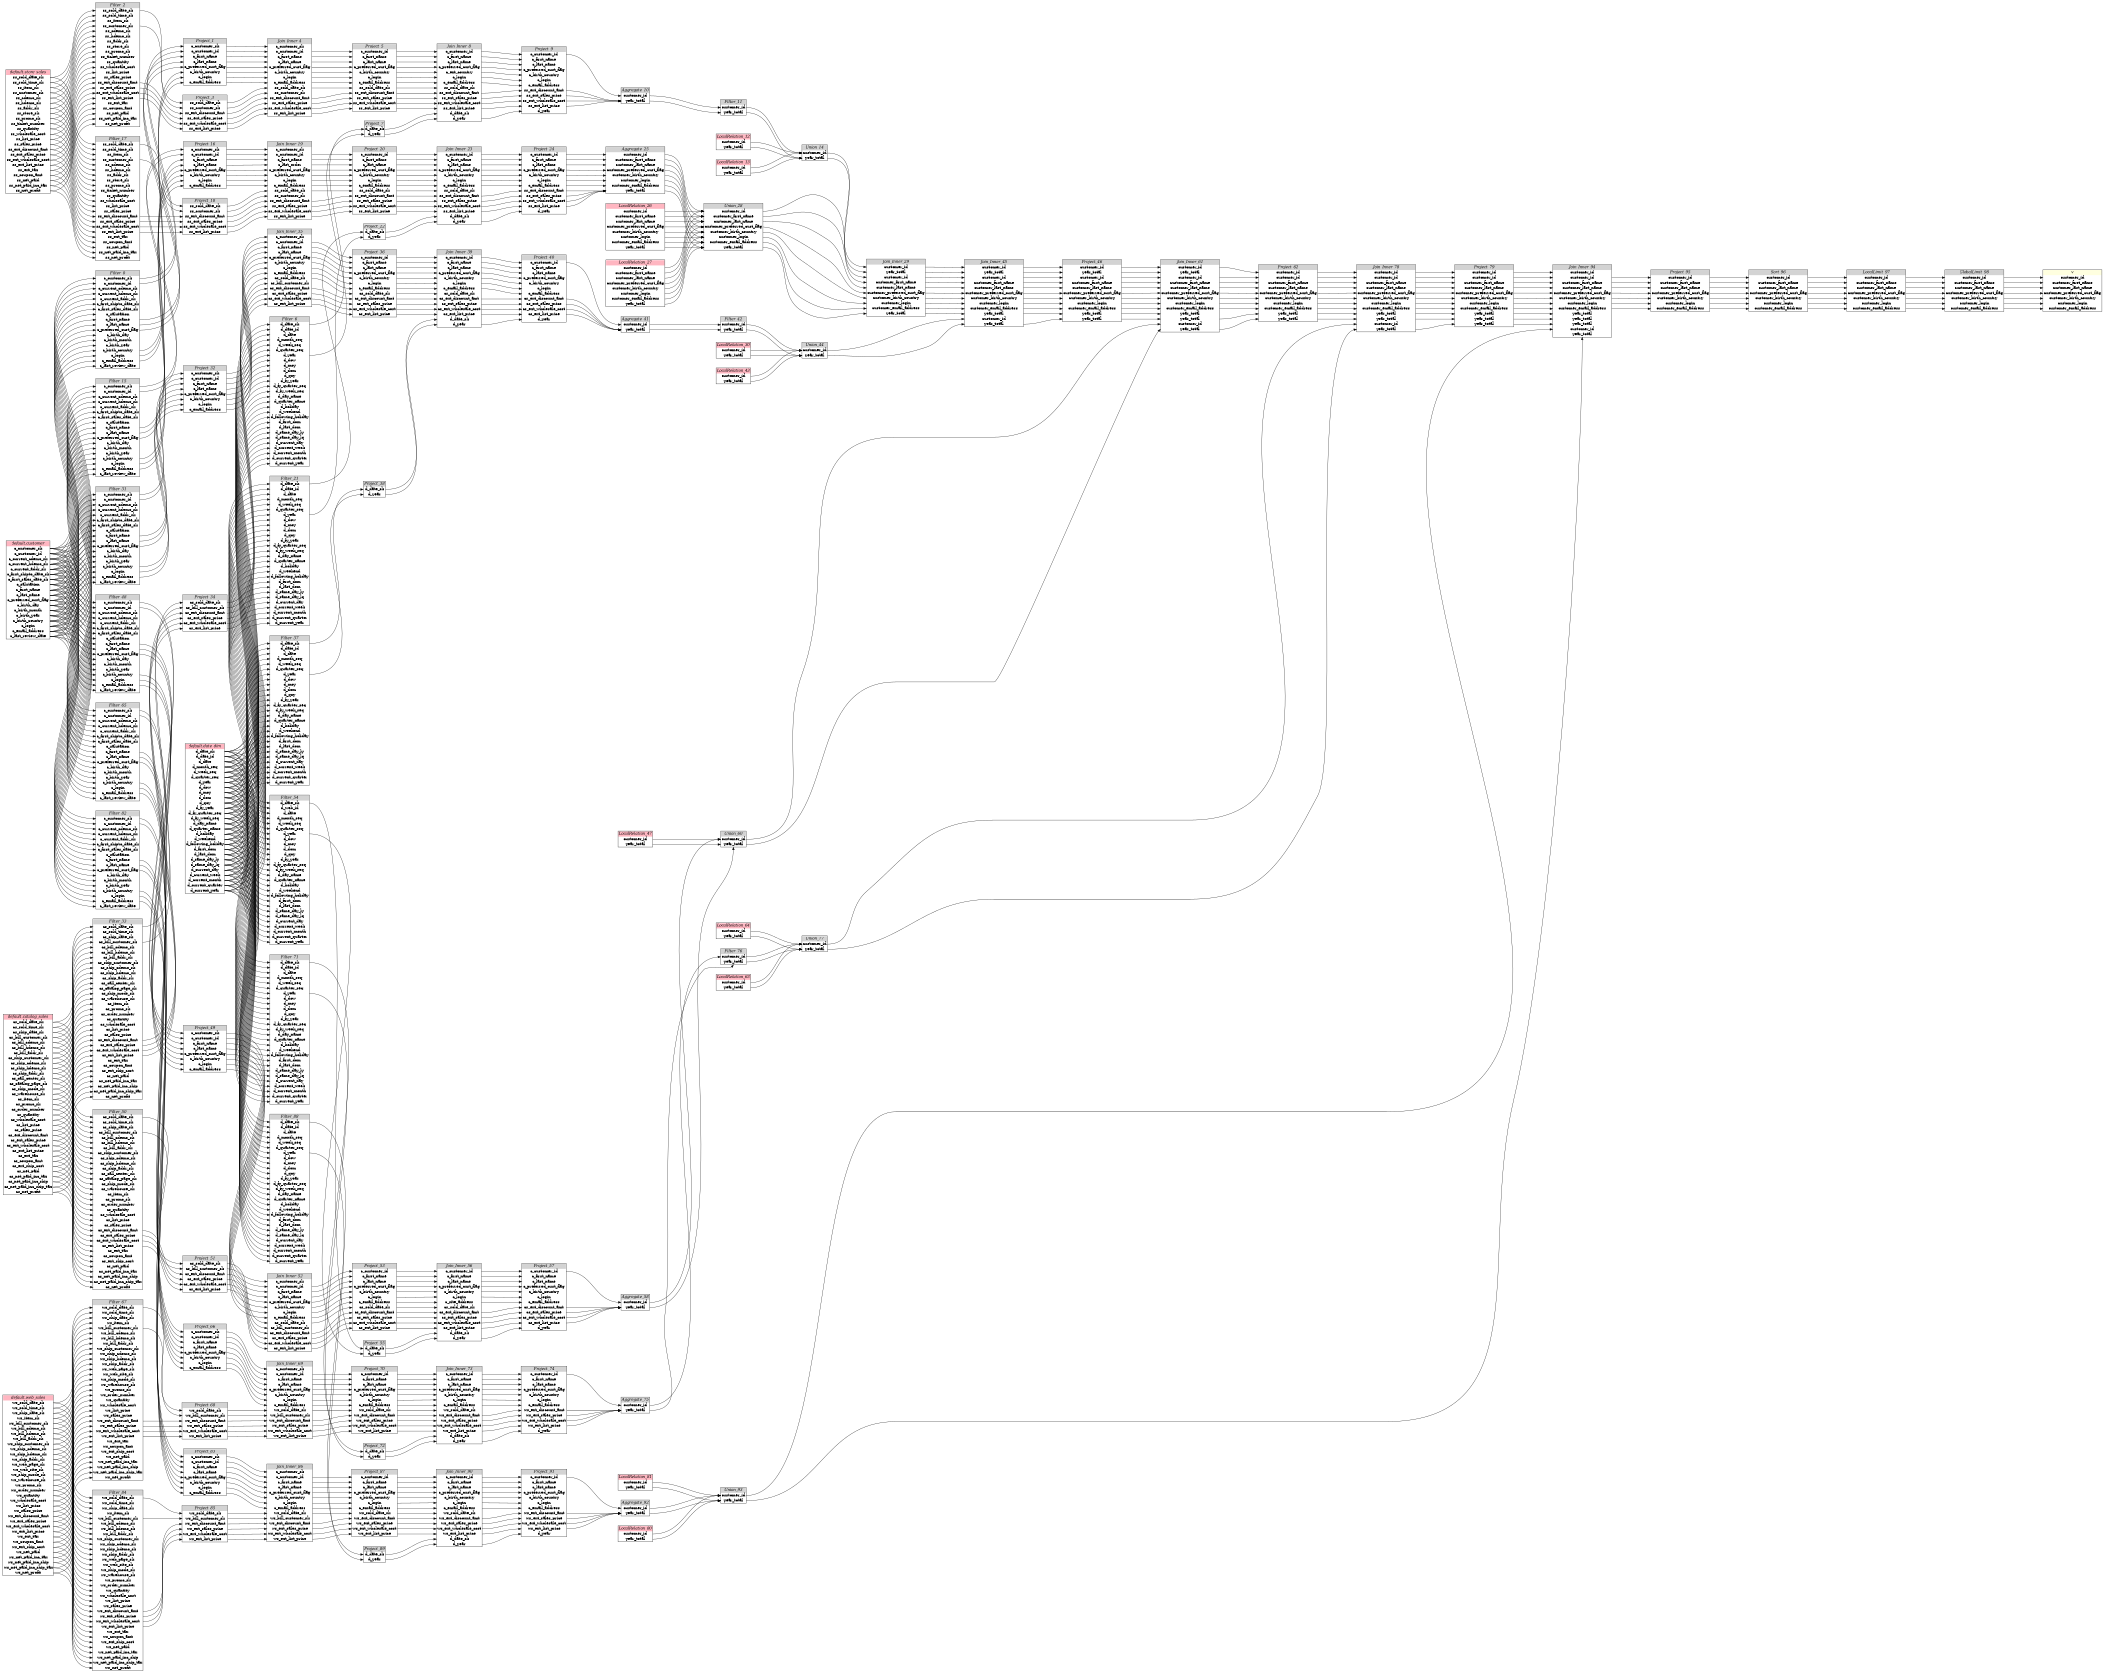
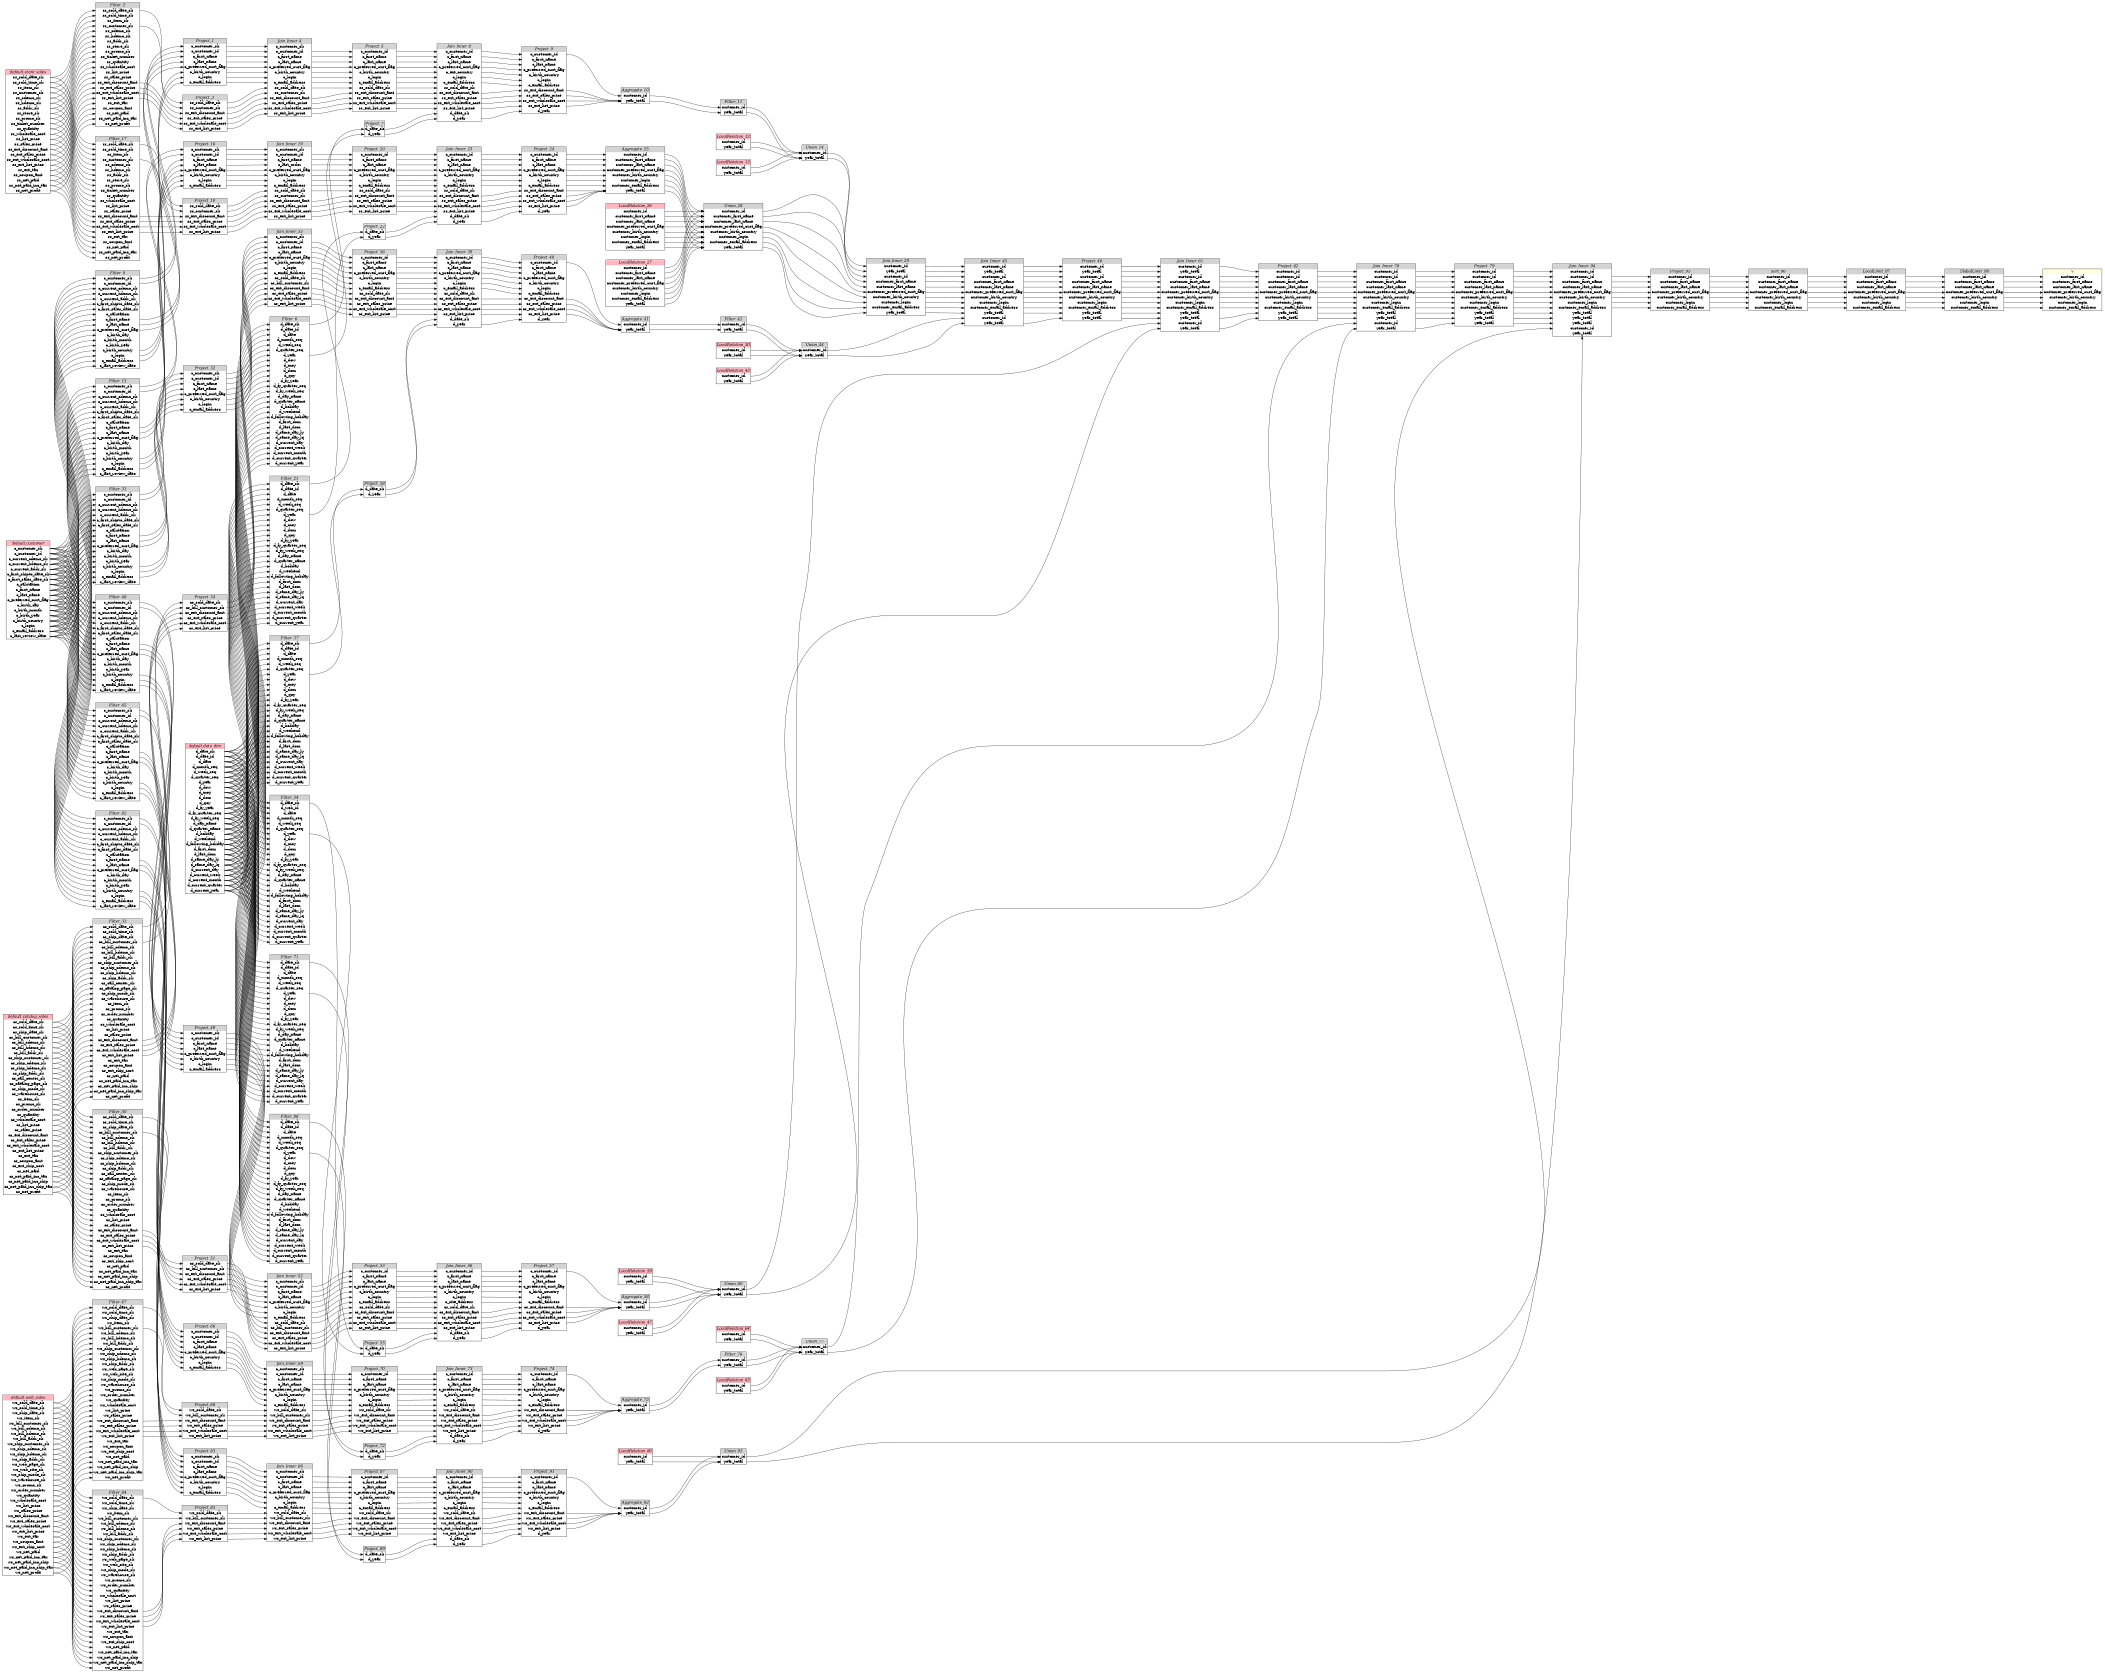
none -> (635, 1276)
(635, 1482) -> none
